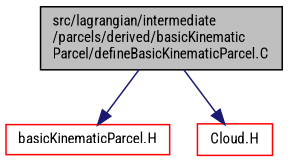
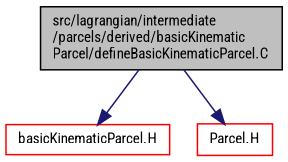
(235, 140) -> (235, 140)
